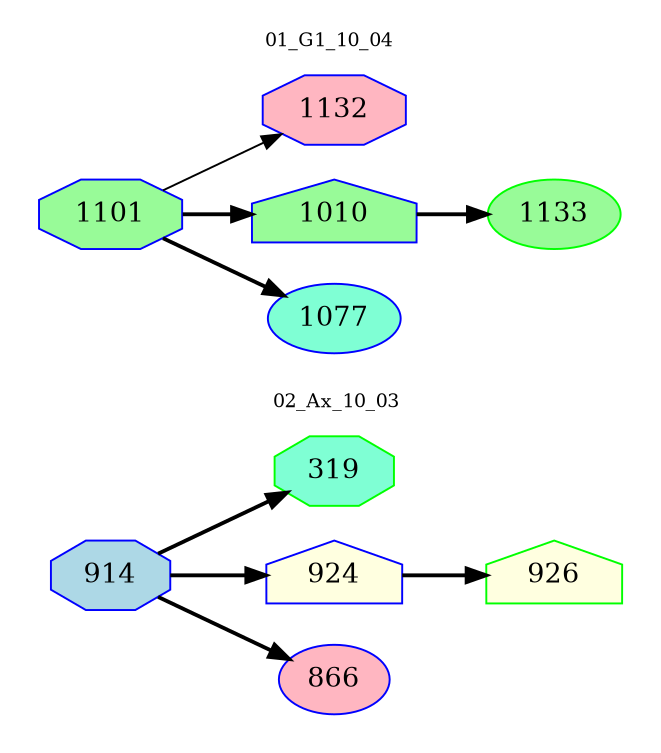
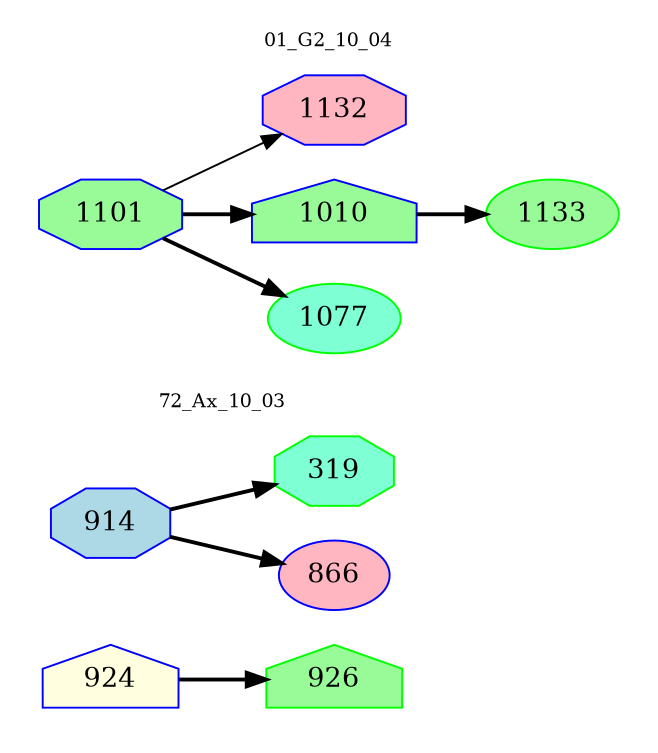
(330, 42) -> (329, 42)
(334, 319) -> (334, 319)
(337, 403) -> (222, 403)
(208, 575) -> none
(554, 575) -> (334, 680)
